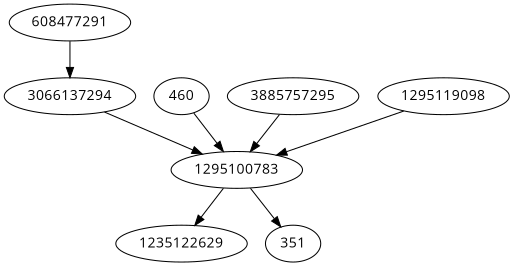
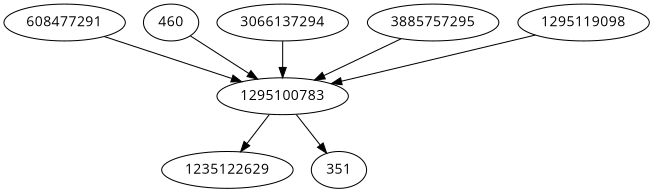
(70, 54) -> (168, 57)
